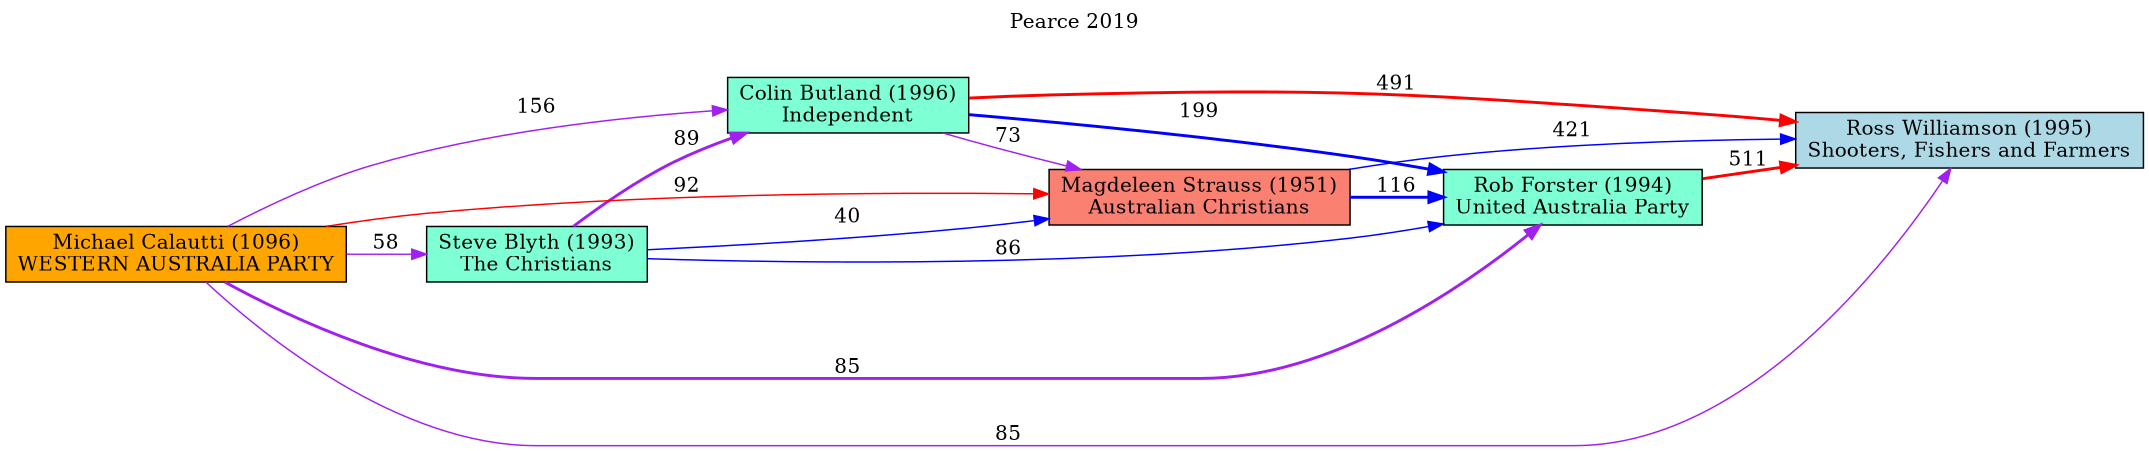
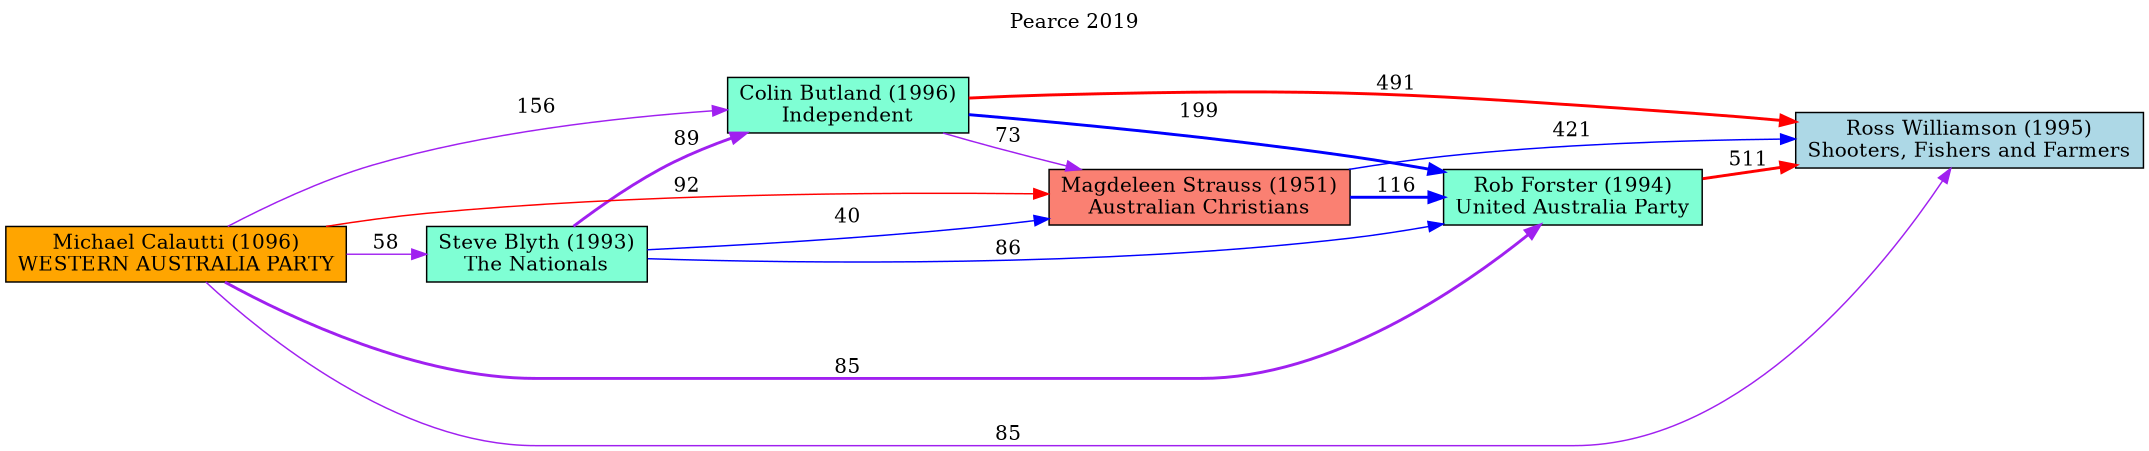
(537, 254) -> (537, 254)
